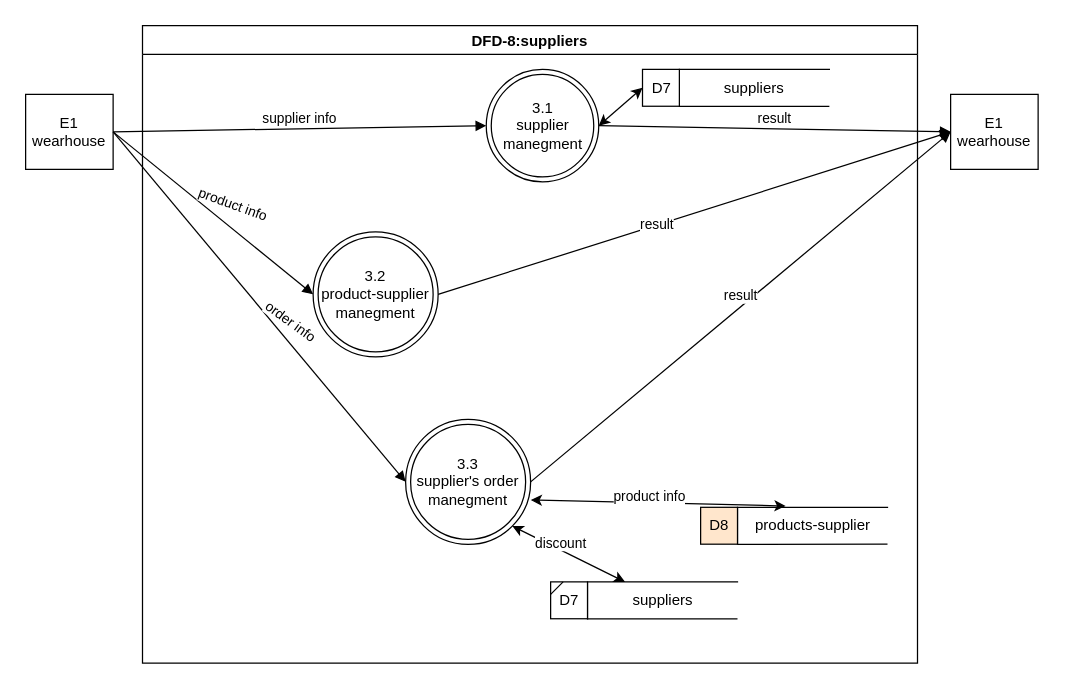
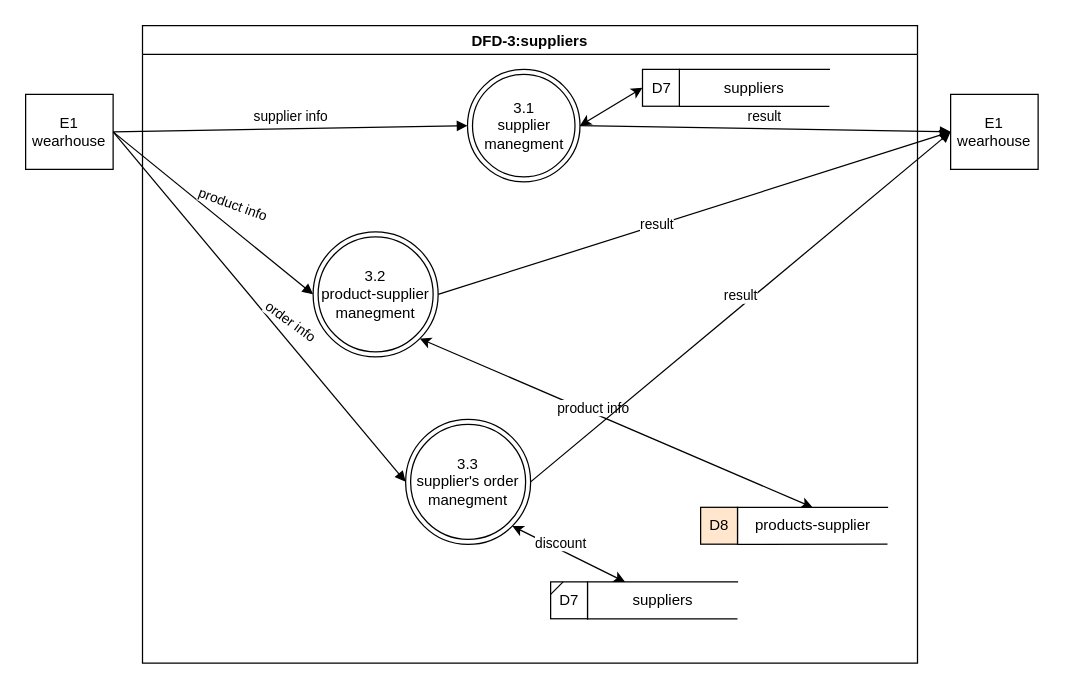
(529, 41) -> (529, 41)
(543, 126) -> (524, 126)
none -> (616, 423)
(588, 501) -> none
